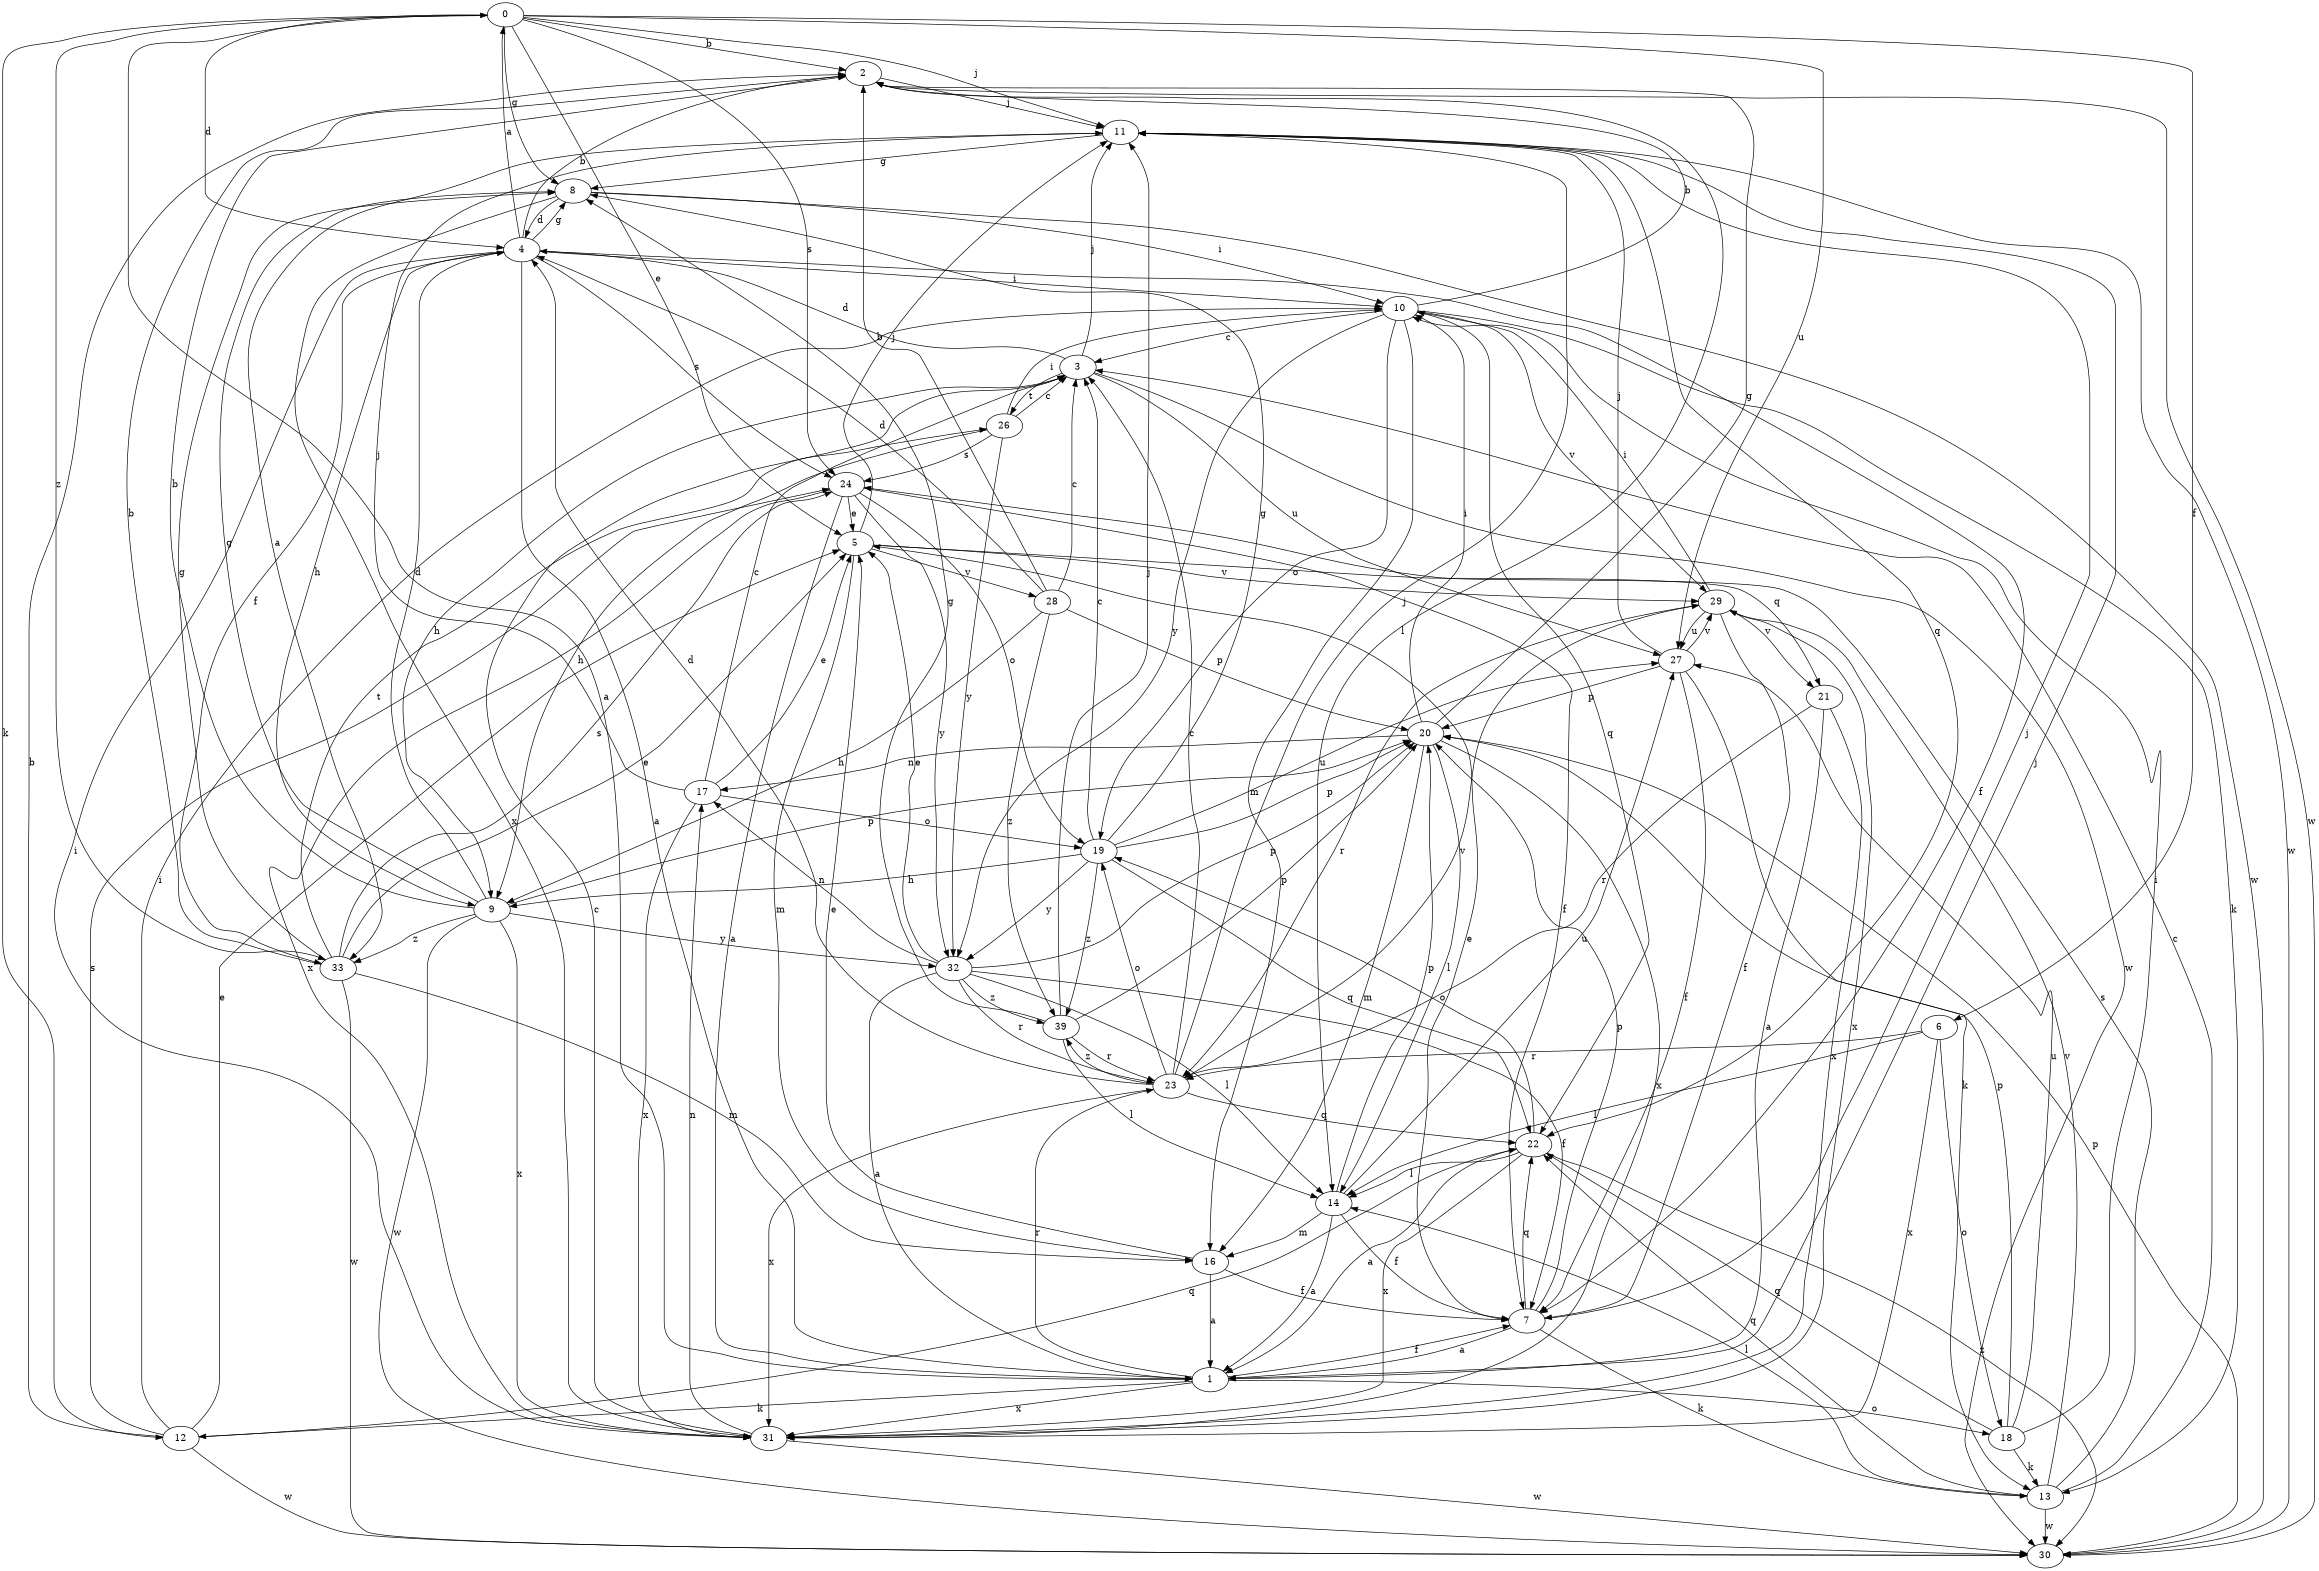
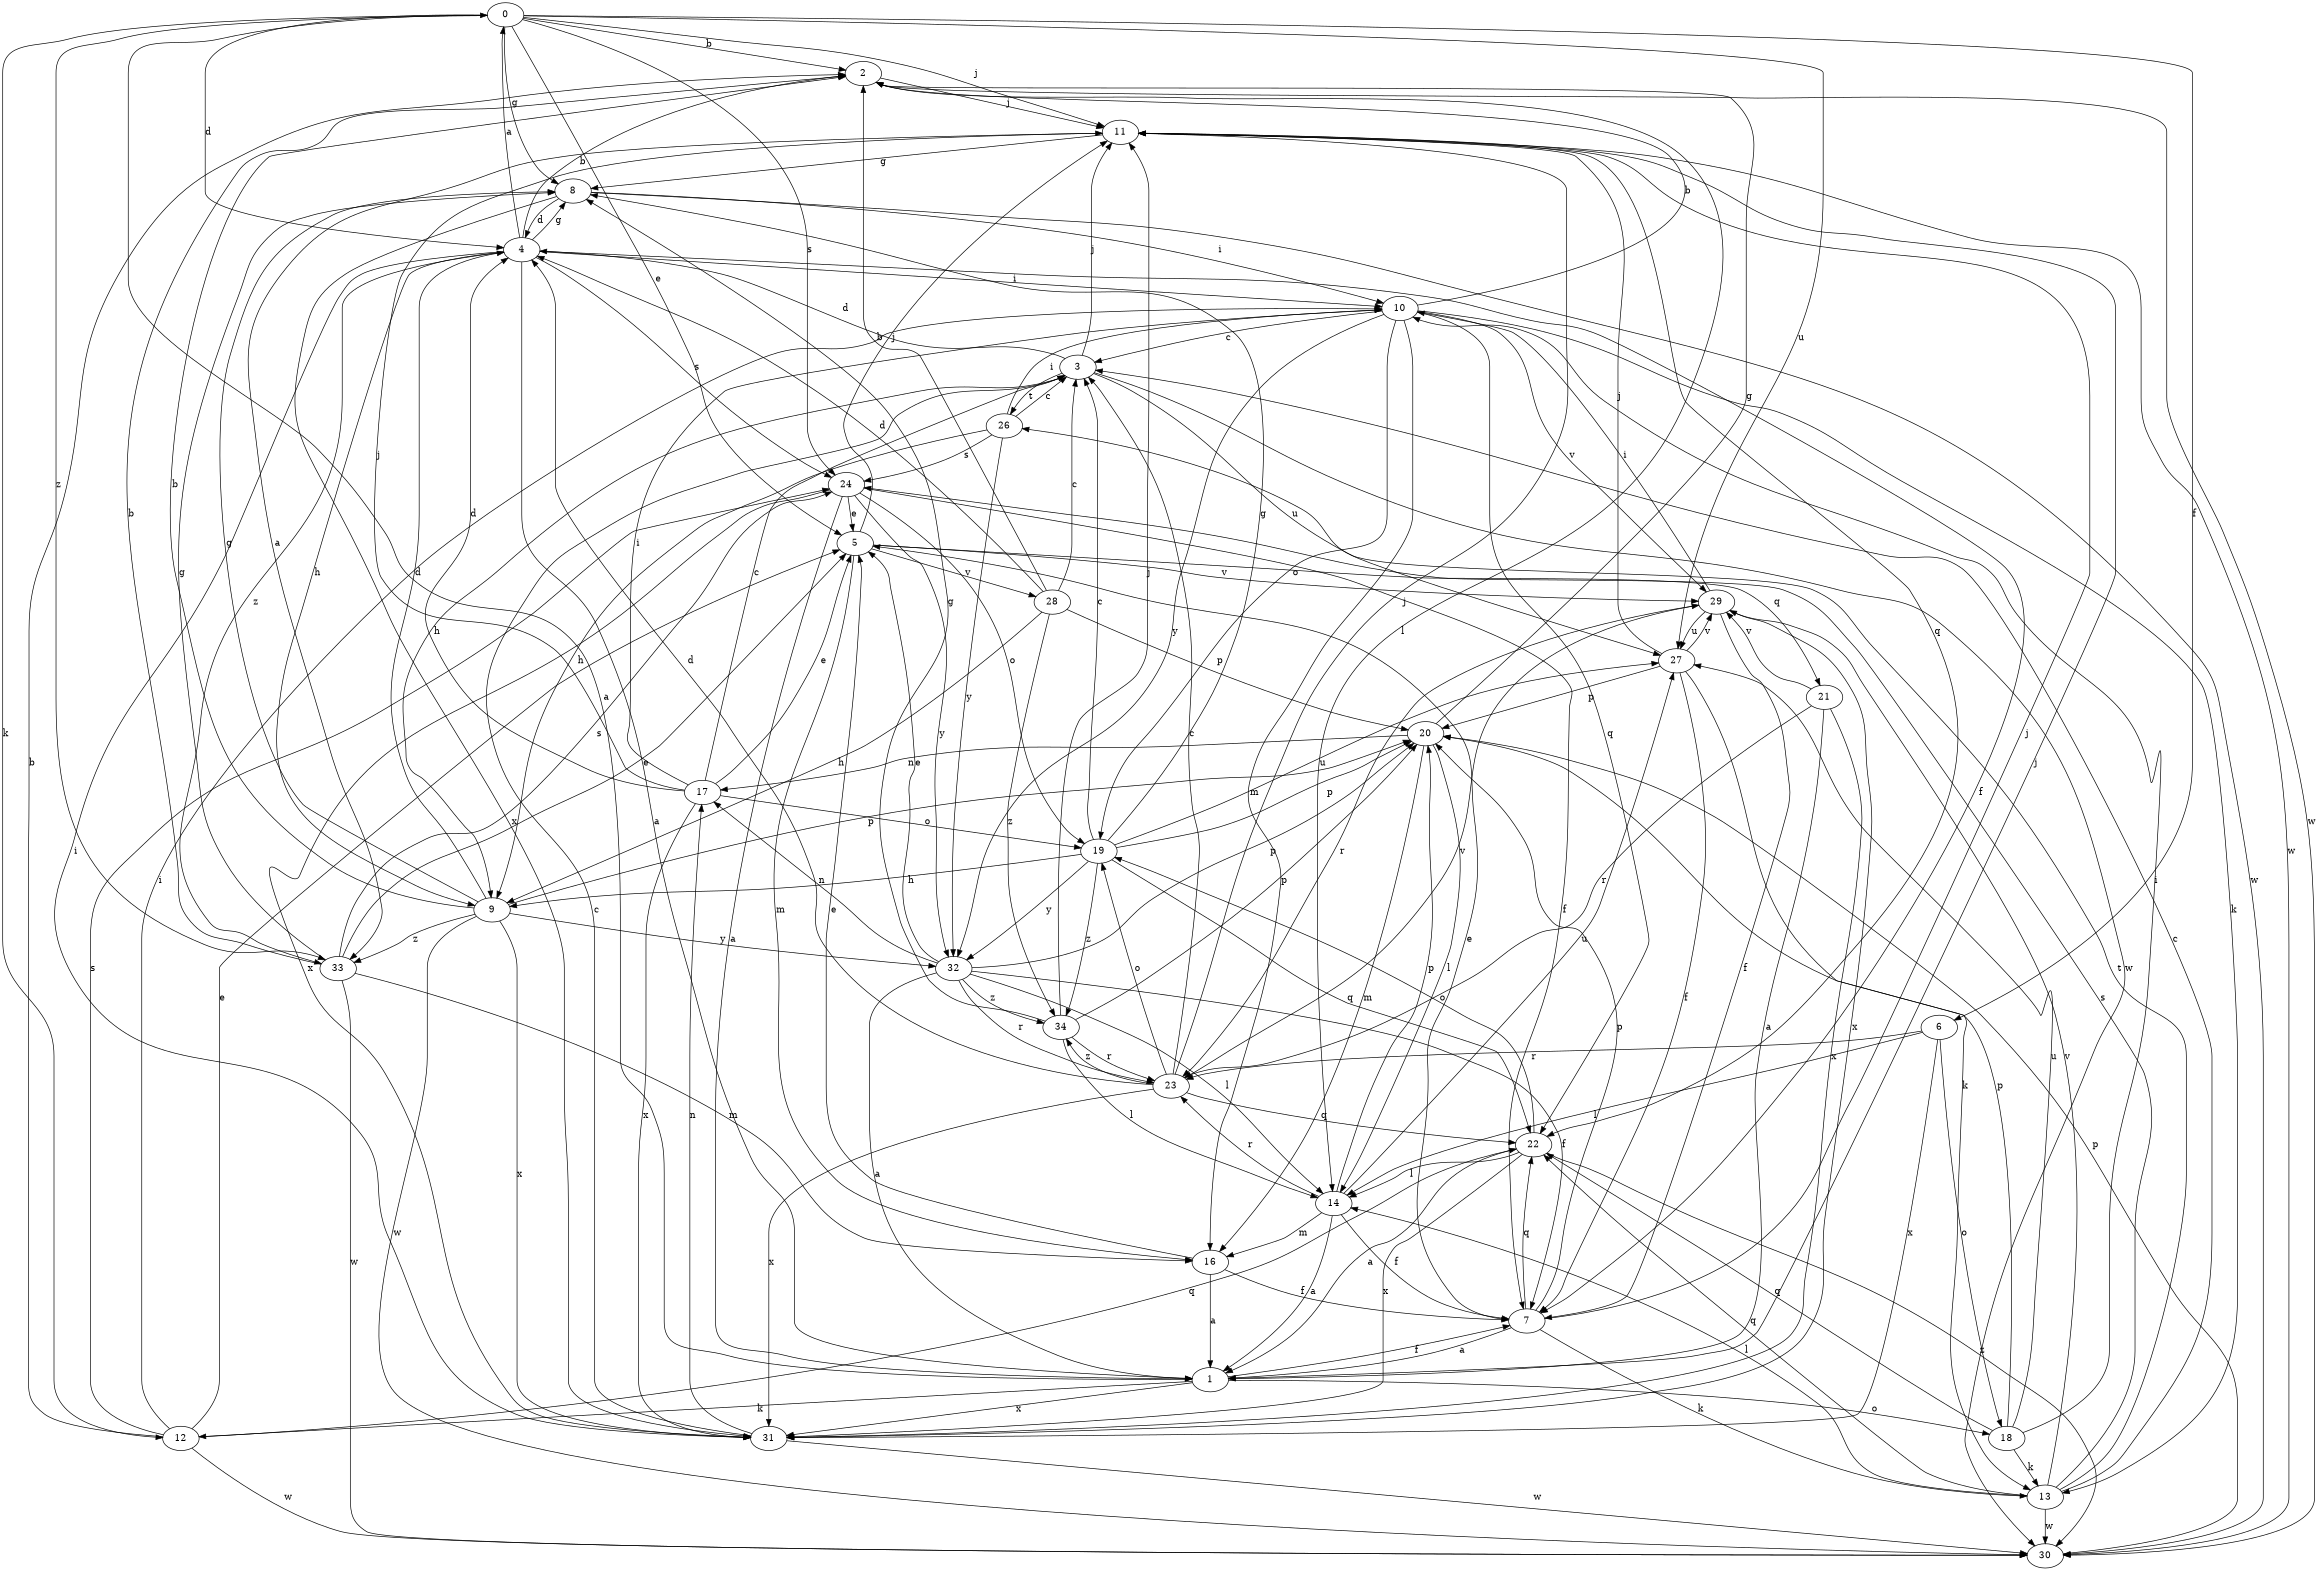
(1464, 520) -> (823, 371)
none -> (440, 579)
(529, 580) -> (1905, 681)
(256, 602) -> (256, 602)
(1772, 643) -> (1762, 664)
(1061, 1027) -> (1061, 1027)
(1035, 1259) -> (1248, 1155)
(1524, 1348) -> none
